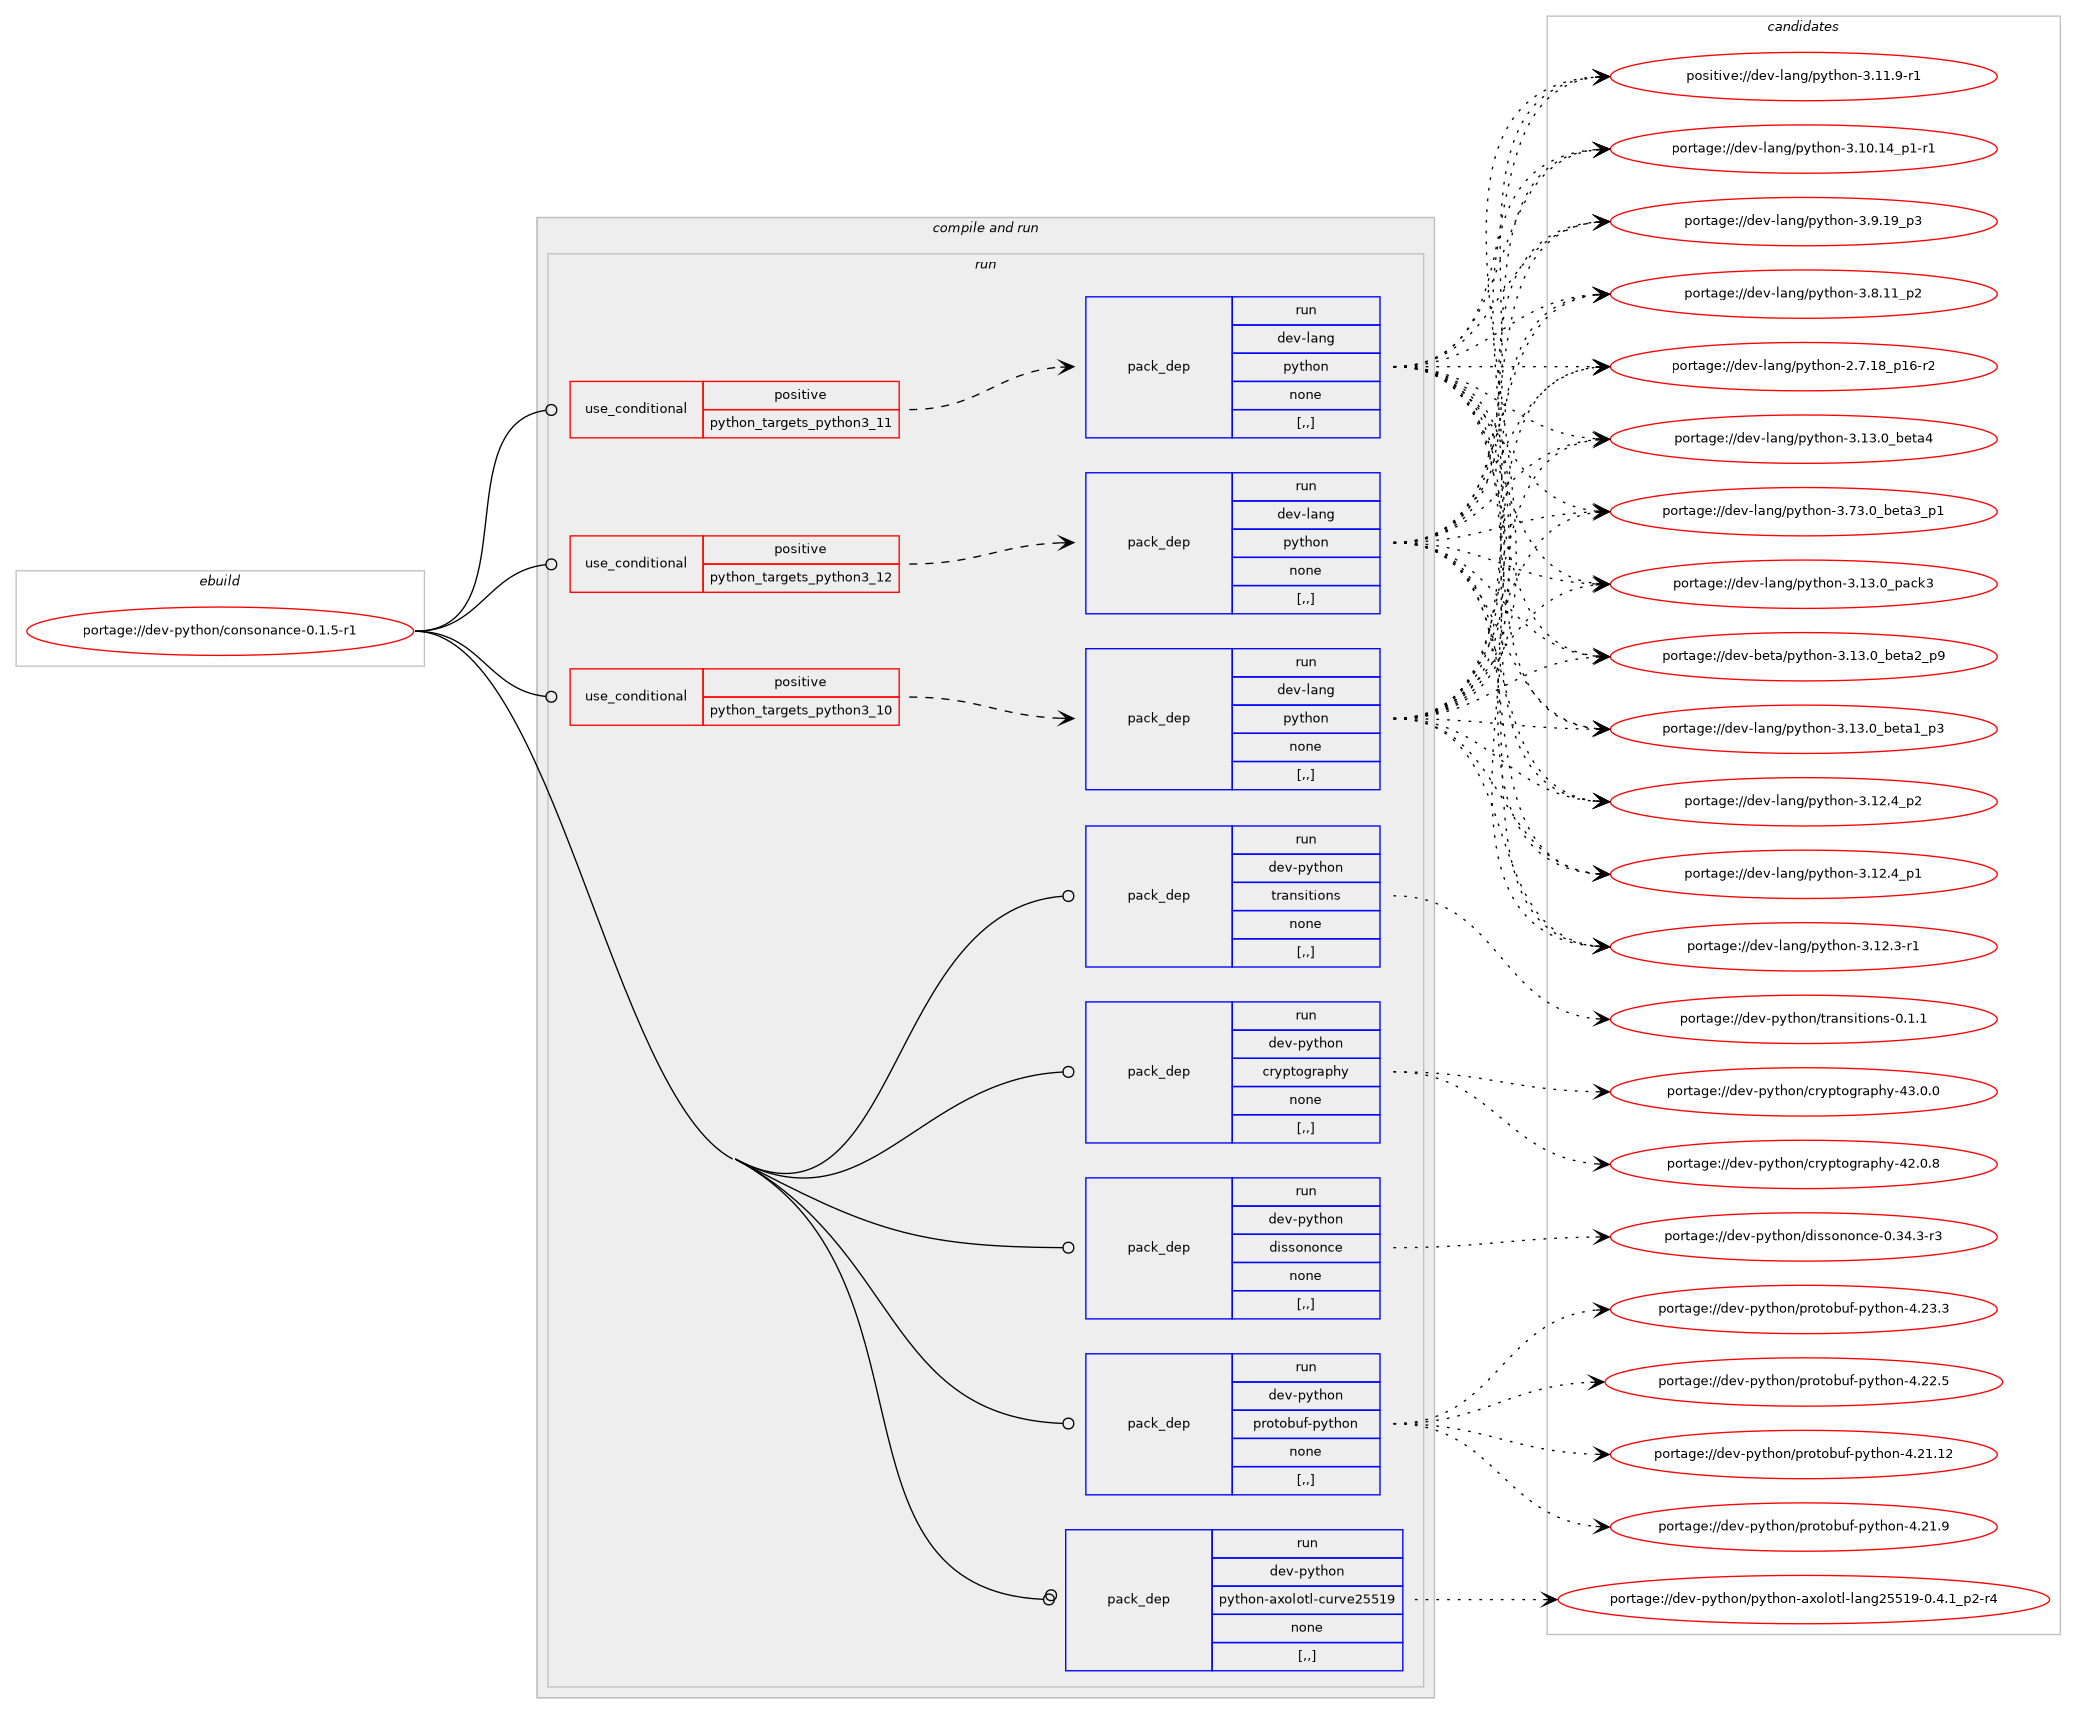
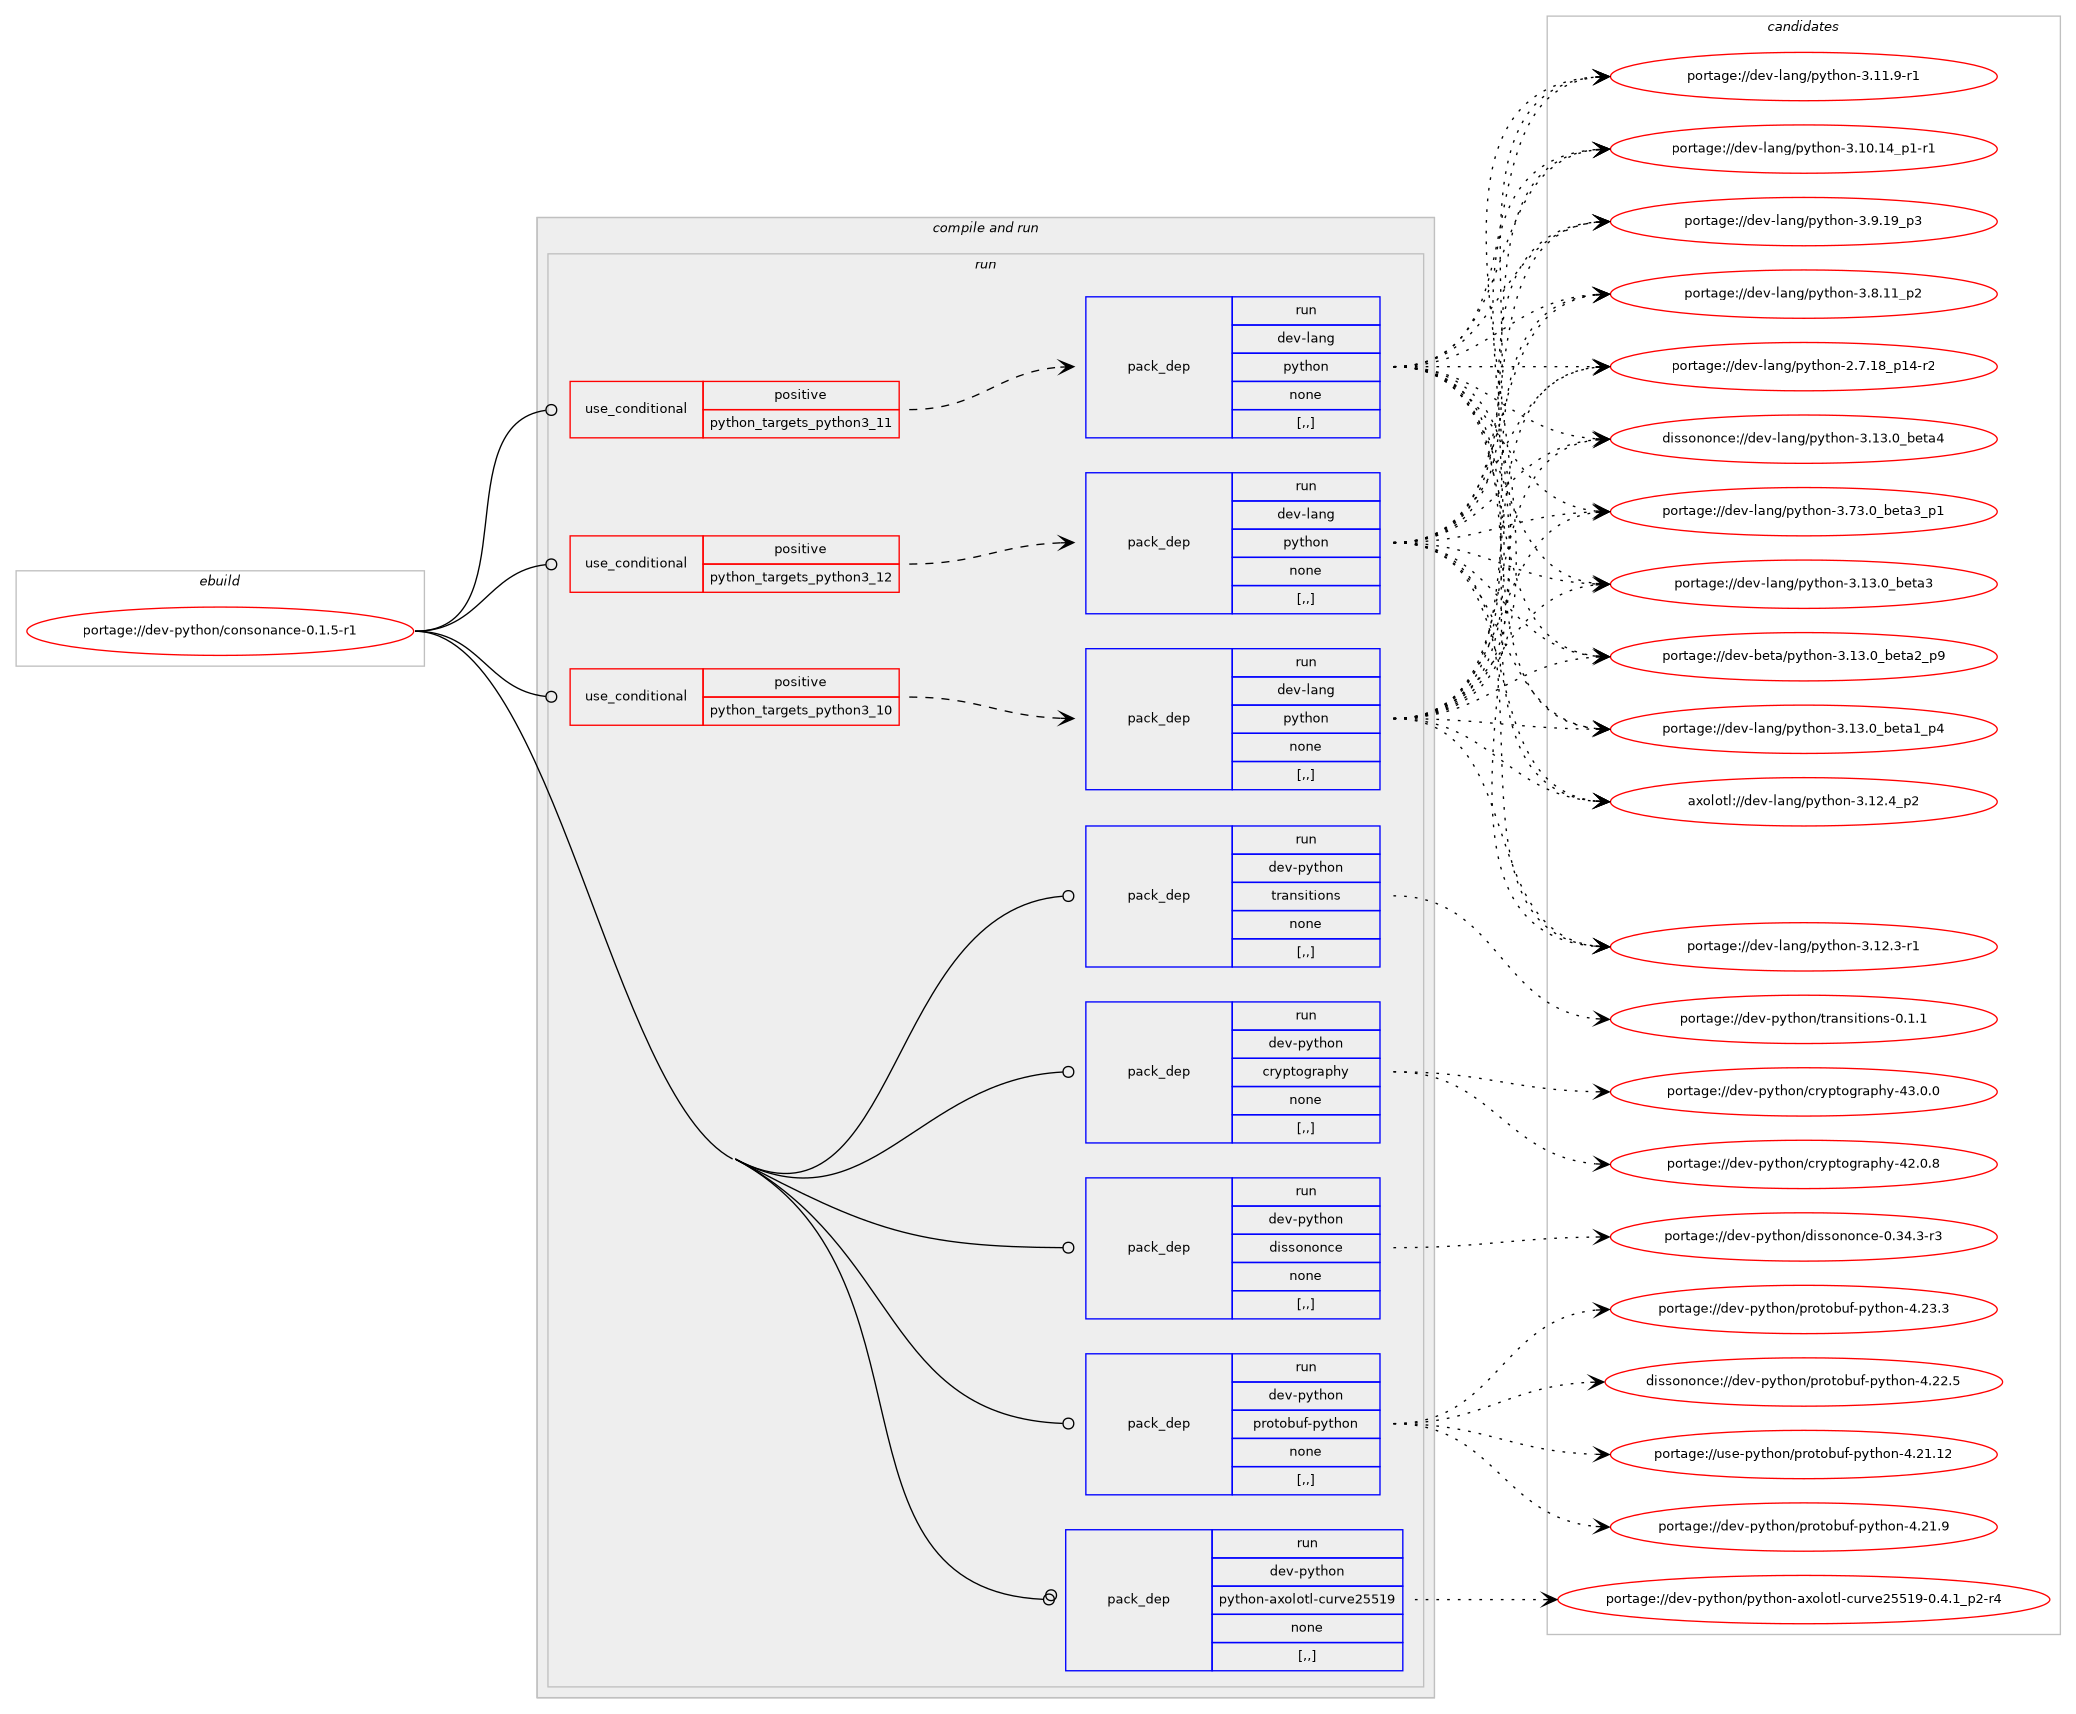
(1804, 77) -> (1804, 77)
(1804, 367) -> (1804, 367)
(1804, 439) -> (1804, 439)
(1804, 584) -> (1804, 584)
(1804, 729) -> (1804, 729)
(1804, 802) -> (1804, 802)
(1804, 874) -> none
(1804, 1382) -> (1804, 1382)
(1804, 1455) -> (1804, 1455)
(1804, 1600) -> (1804, 1600)
